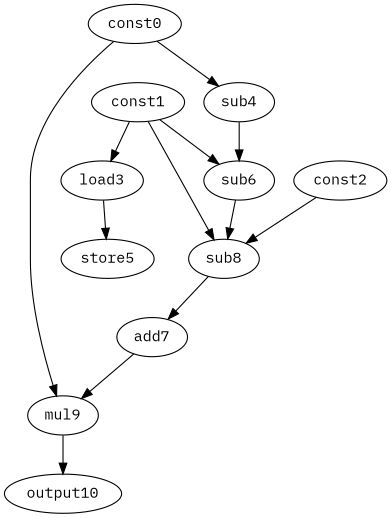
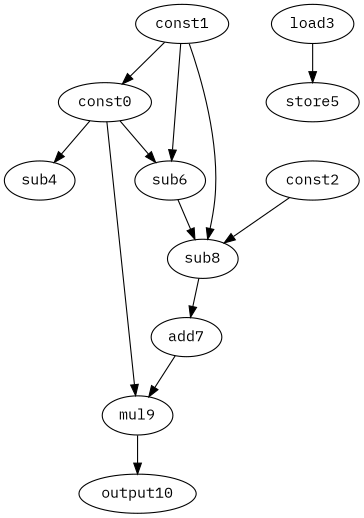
(122, 136) -> (147, 59)
(239, 136) -> (134, 138)
